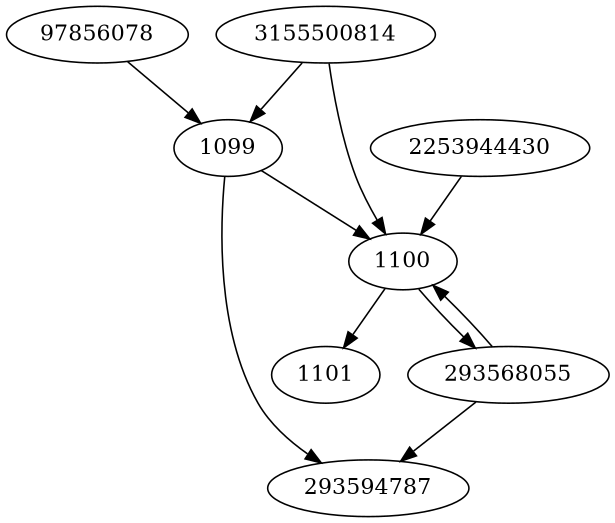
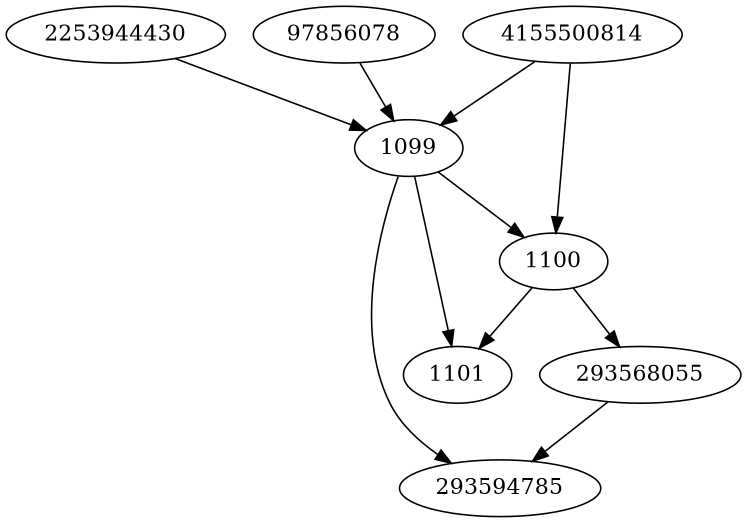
(326, 35) -> (573, 35)
(446, 199) -> (263, 92)
none -> (431, 254)
(469, 321) -> none
(368, 488) -> (500, 488)
